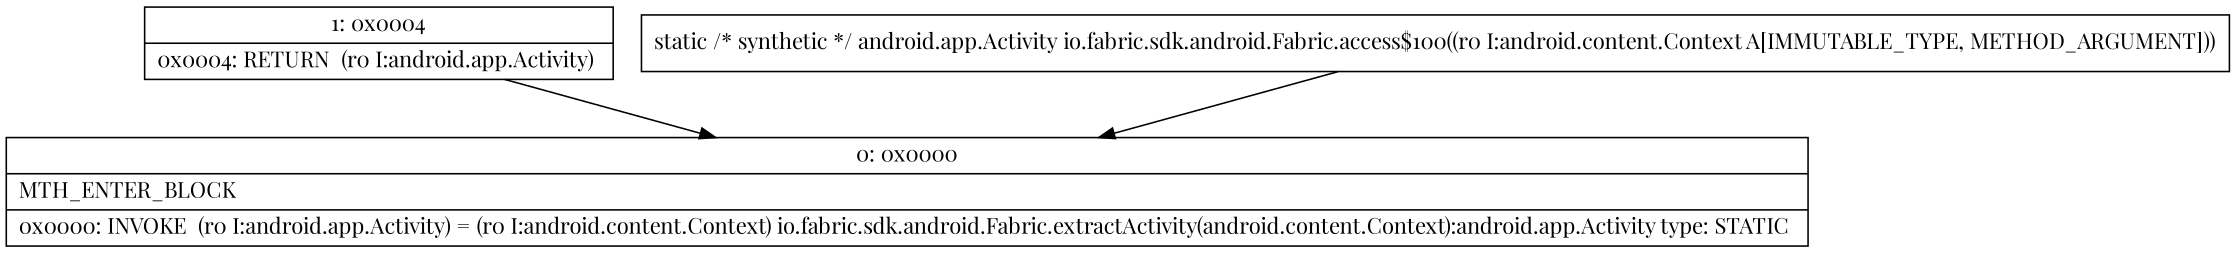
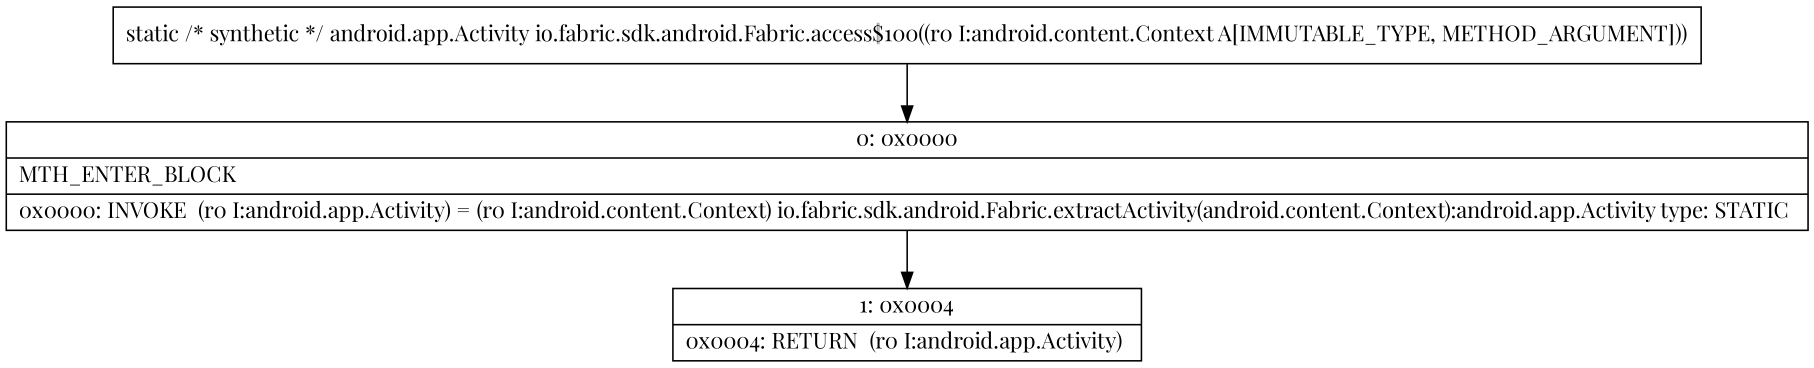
(603, 106) -> (907, 251)
